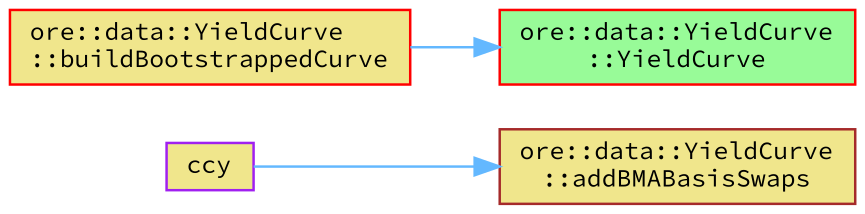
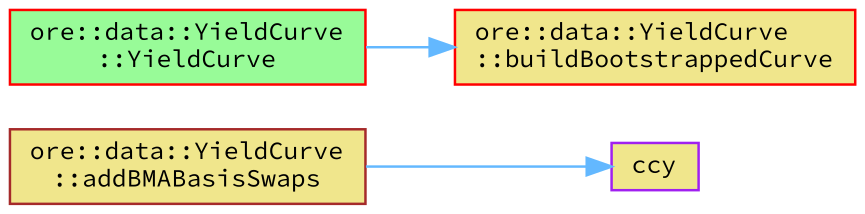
(442, 47) -> (398, 47)
(364, 167) -> (476, 167)
